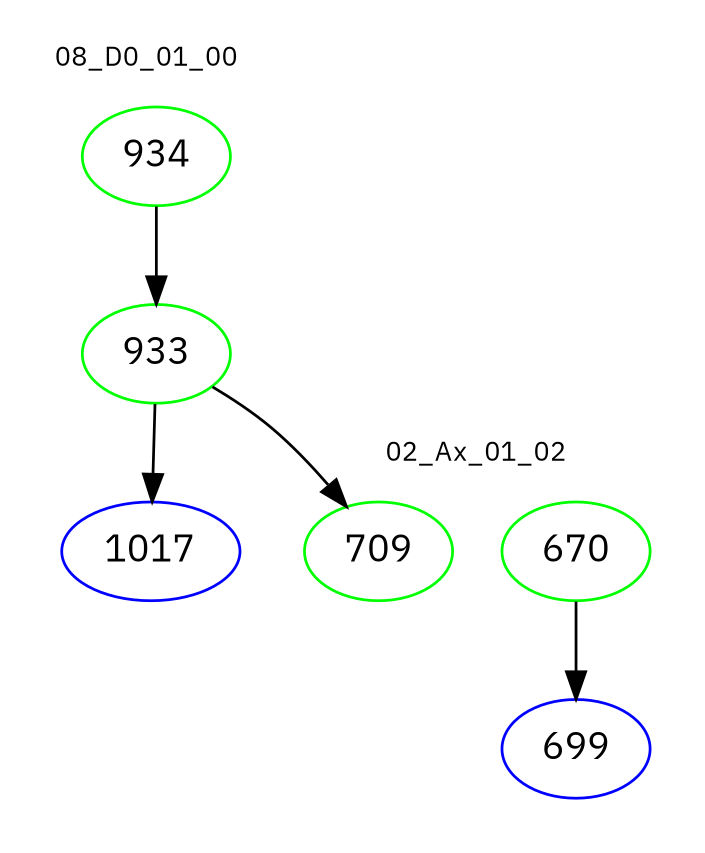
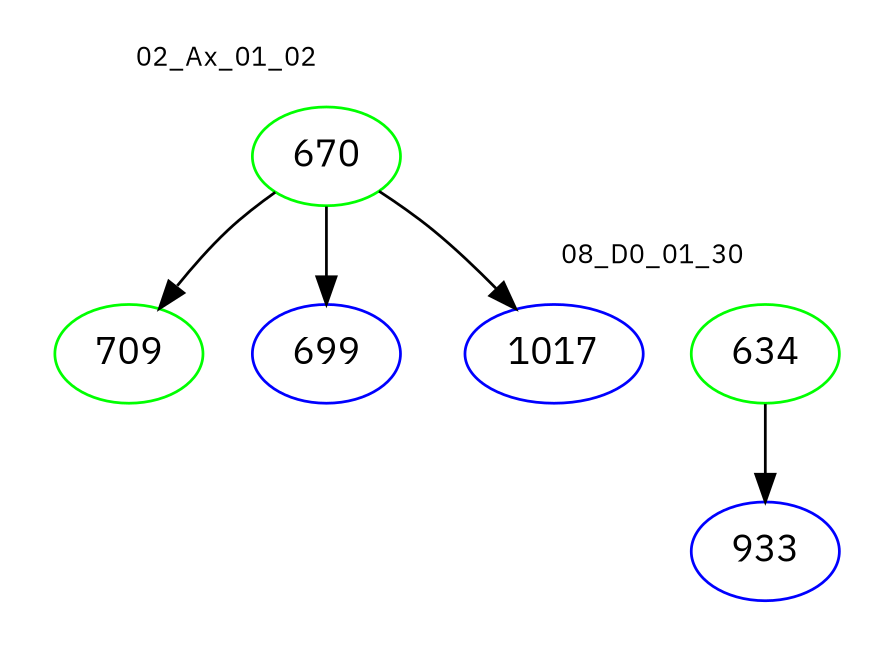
(147, 59) -> (653, 256)
(156, 156) -> (765, 354)
(156, 354) -> (765, 551)
(154, 439) -> (463, 257)
(300, 454) -> (223, 235)
